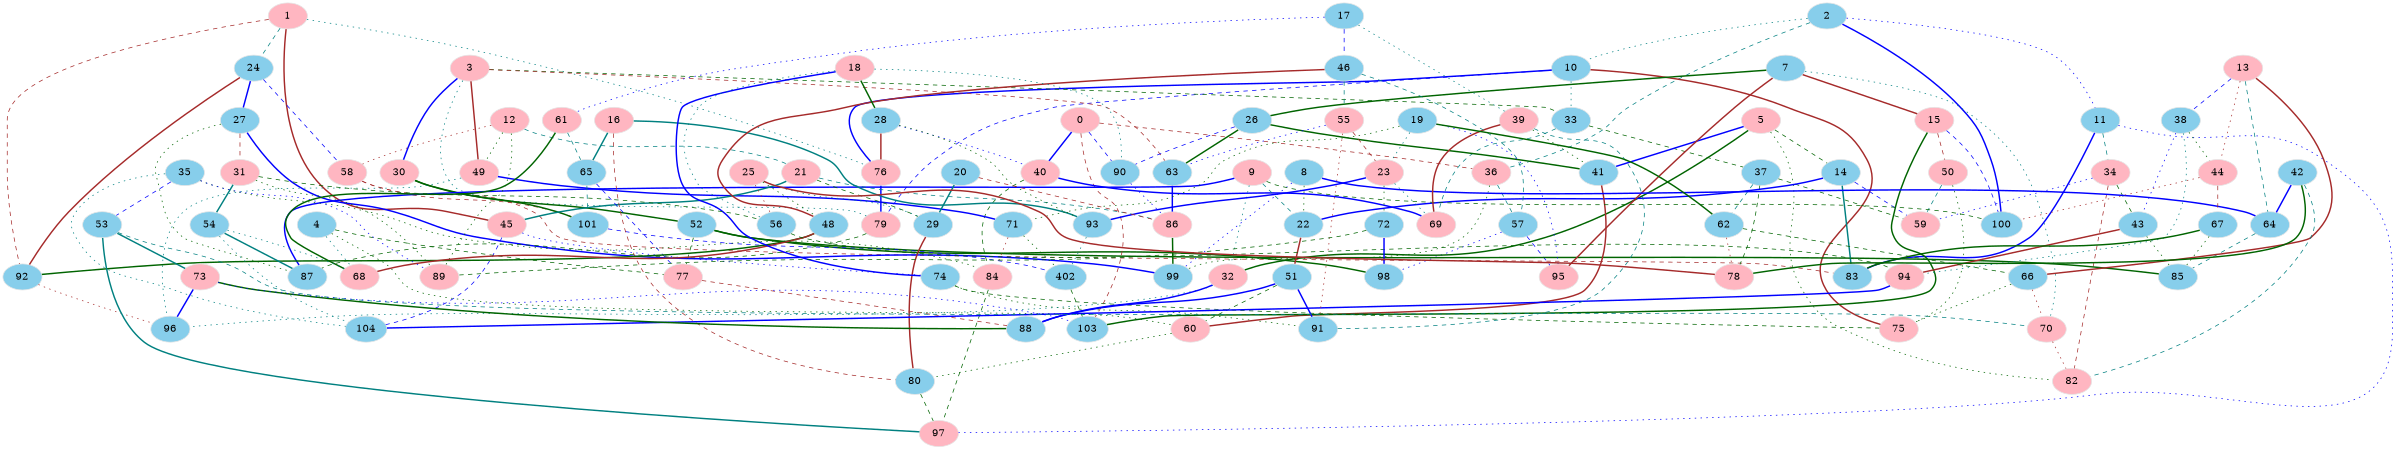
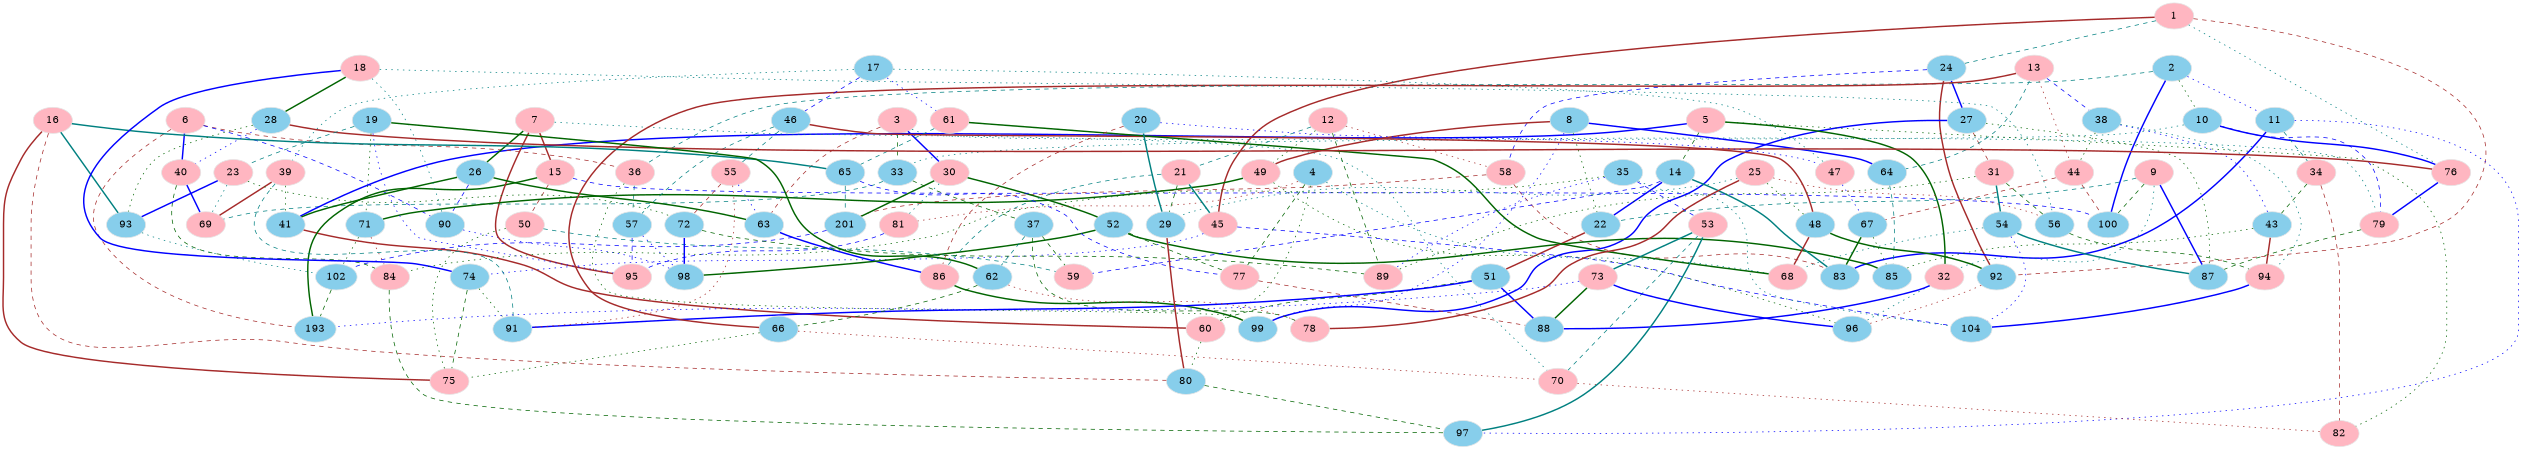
(1696, 34) -> (2187, 94)
(1786, 68) -> (535, 120)
(475, 120) -> (1425, 132)
(1080, 120) -> (185, 120)
(1839, 128) -> (111, 362)
(1364, 146) -> (707, 199)
(1399, 149) -> (293, 147)
none -> (1835, 173)
(2298, 173) -> none
(266, 190) -> (1405, 245)
(772, 196) -> (835, 199)
(1145, 198) -> (567, 247)
(2016, 199) -> none
(2097, 202) -> (2091, 199)
(487, 205) -> (1359, 208)
(102, 225) -> (1708, 225)
(588, 225) -> (845, 225)
none -> (899, 225)
(1066, 277) -> (336, 277)
(269, 281) -> (2024, 285)
(1088, 329) -> (315, 329)
(939, 434) -> (1463, 434)
